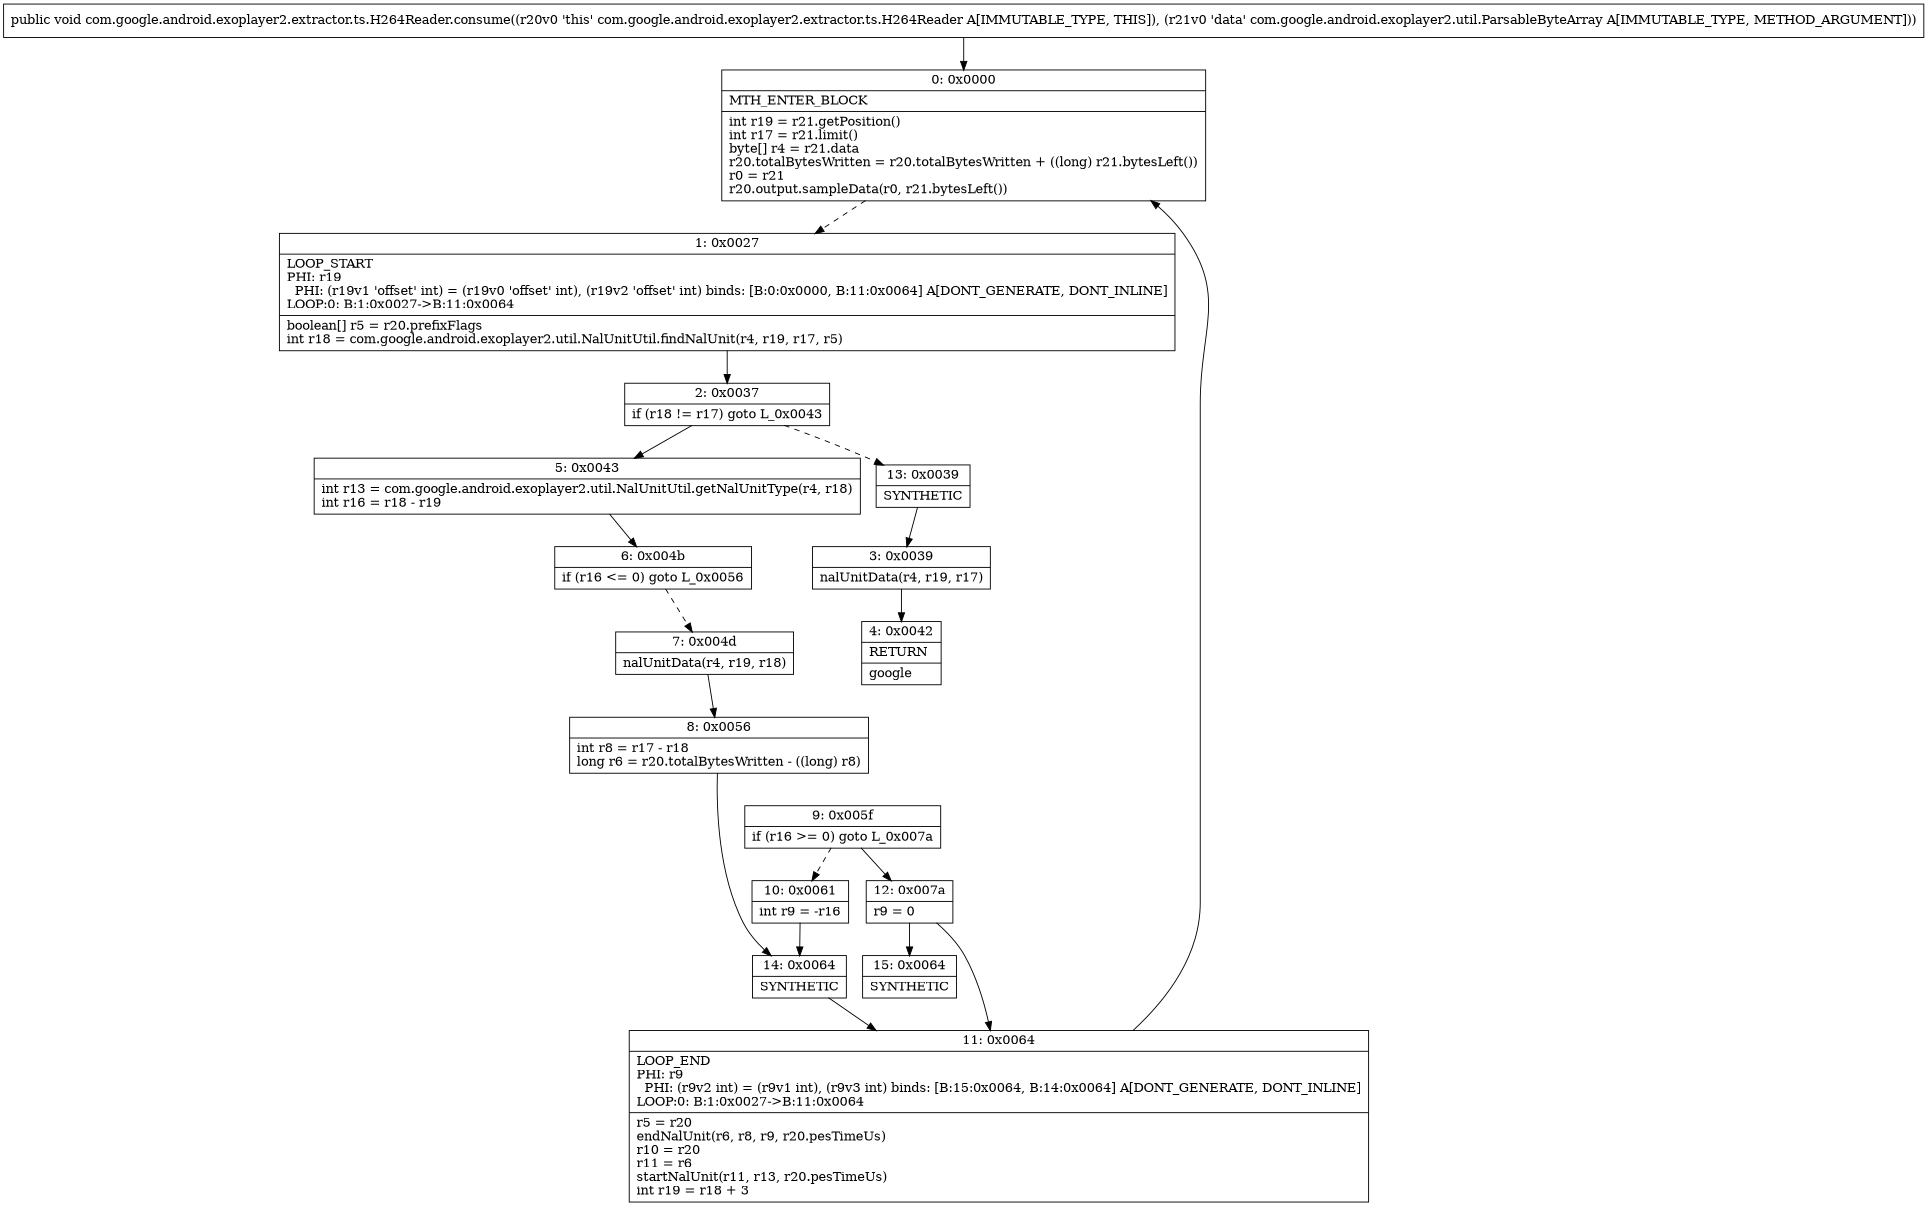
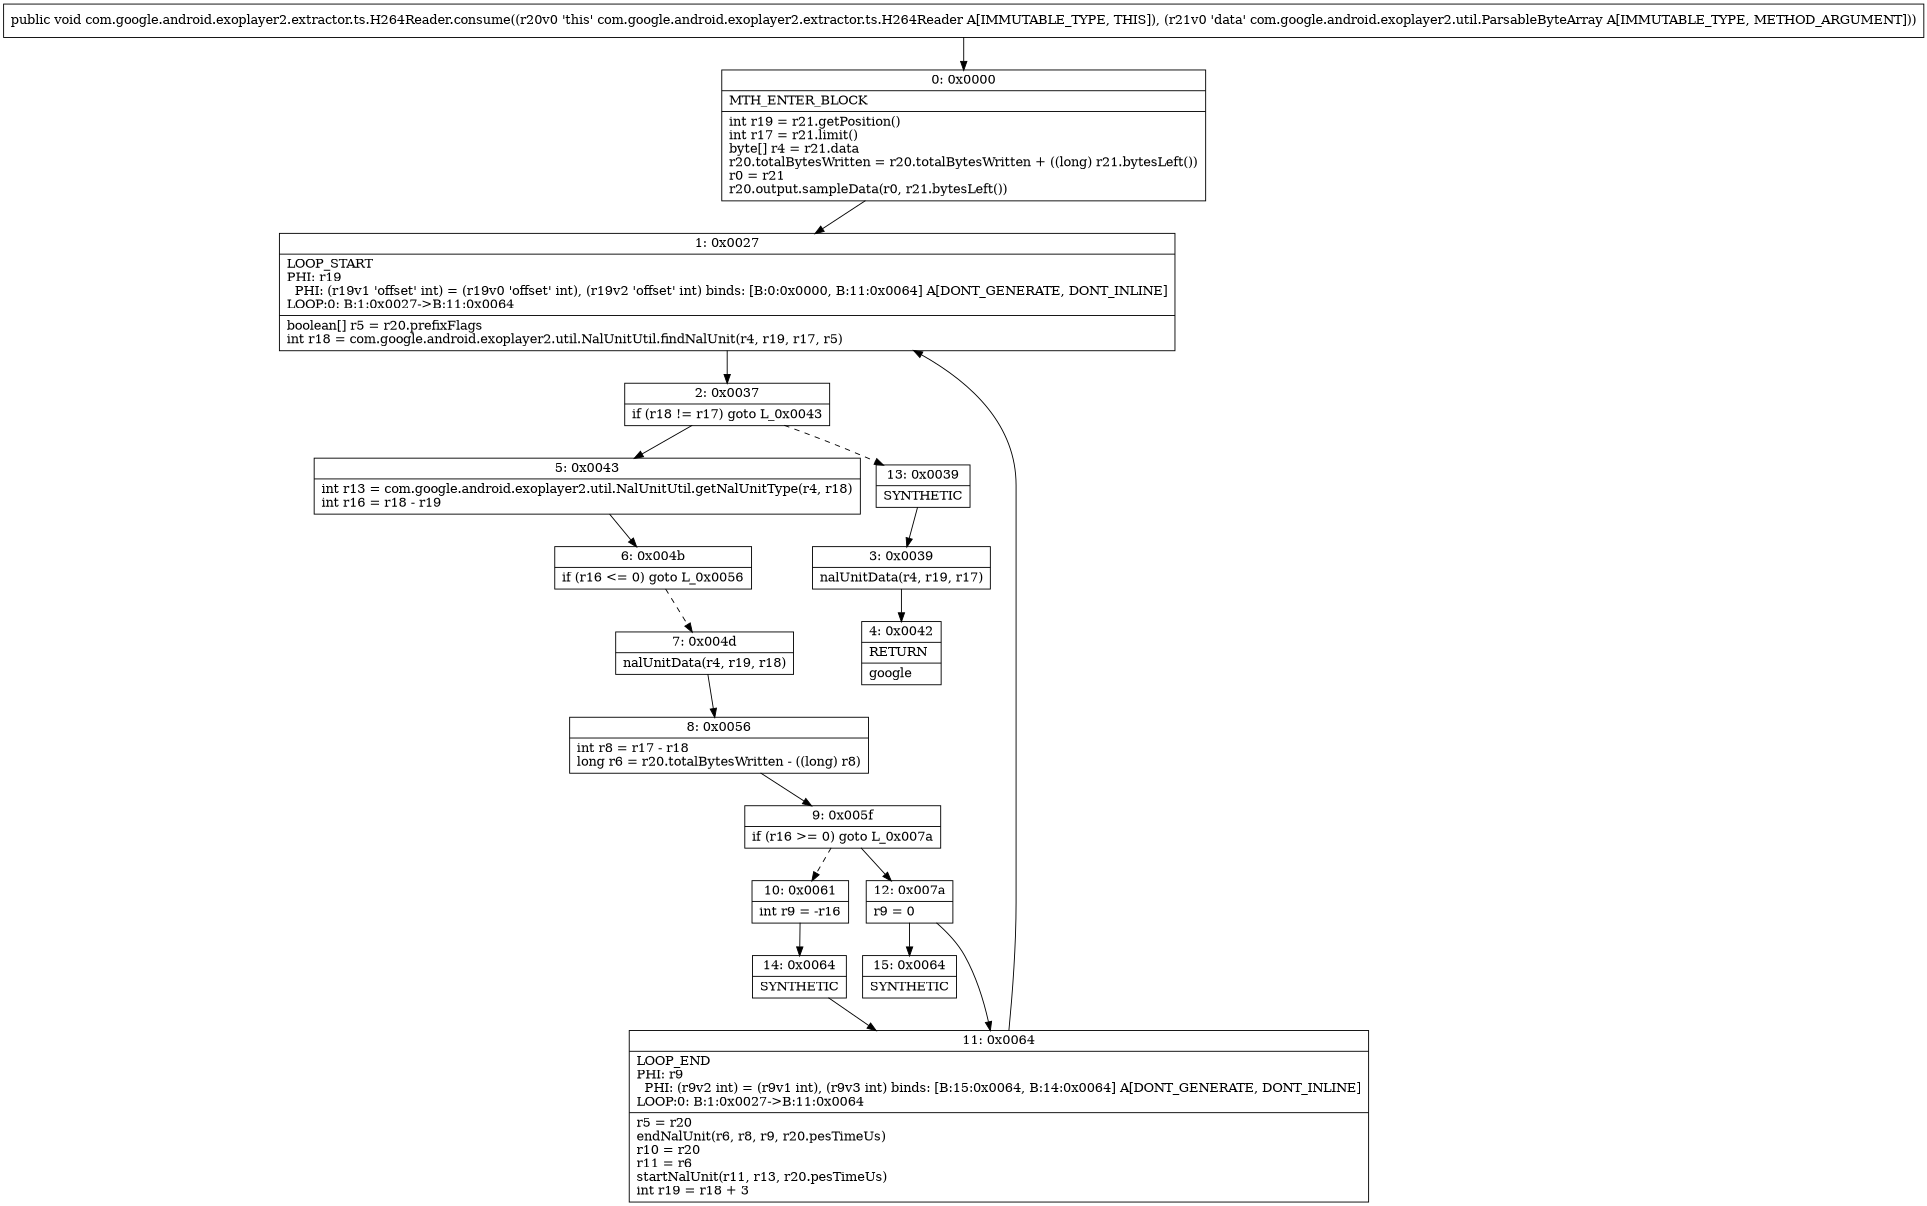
(844, 215) -> (844, 215)
(1200, 621) -> (1016, 674)
(725, 866) -> (782, 787)
